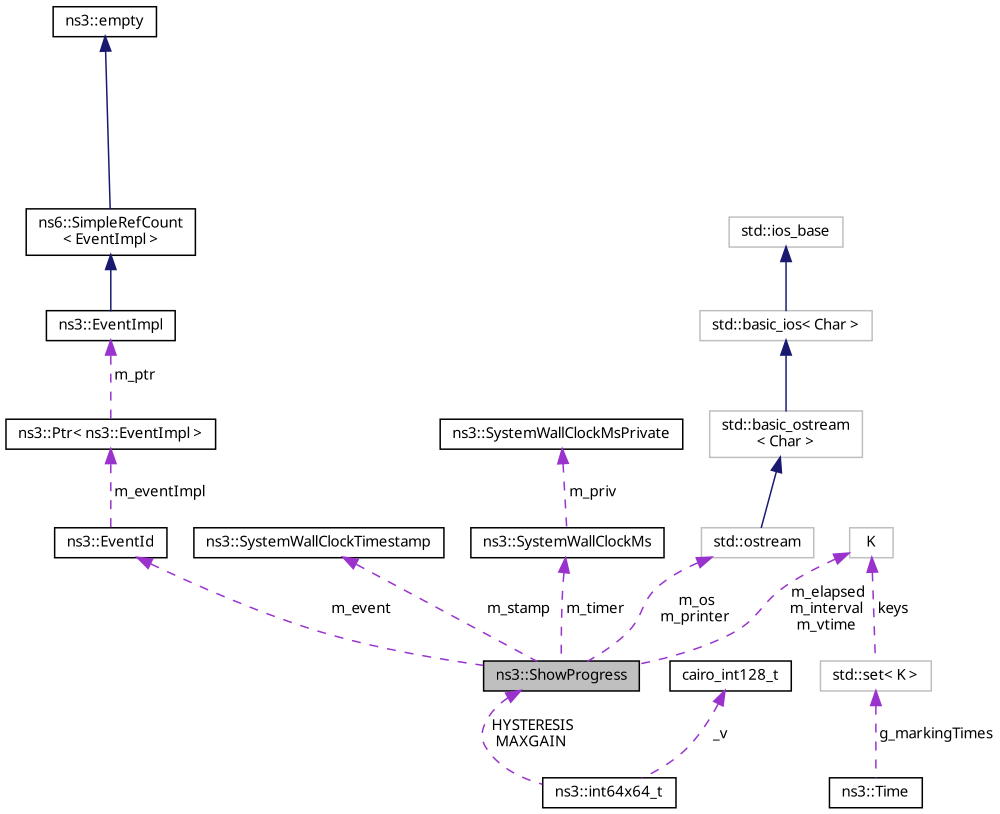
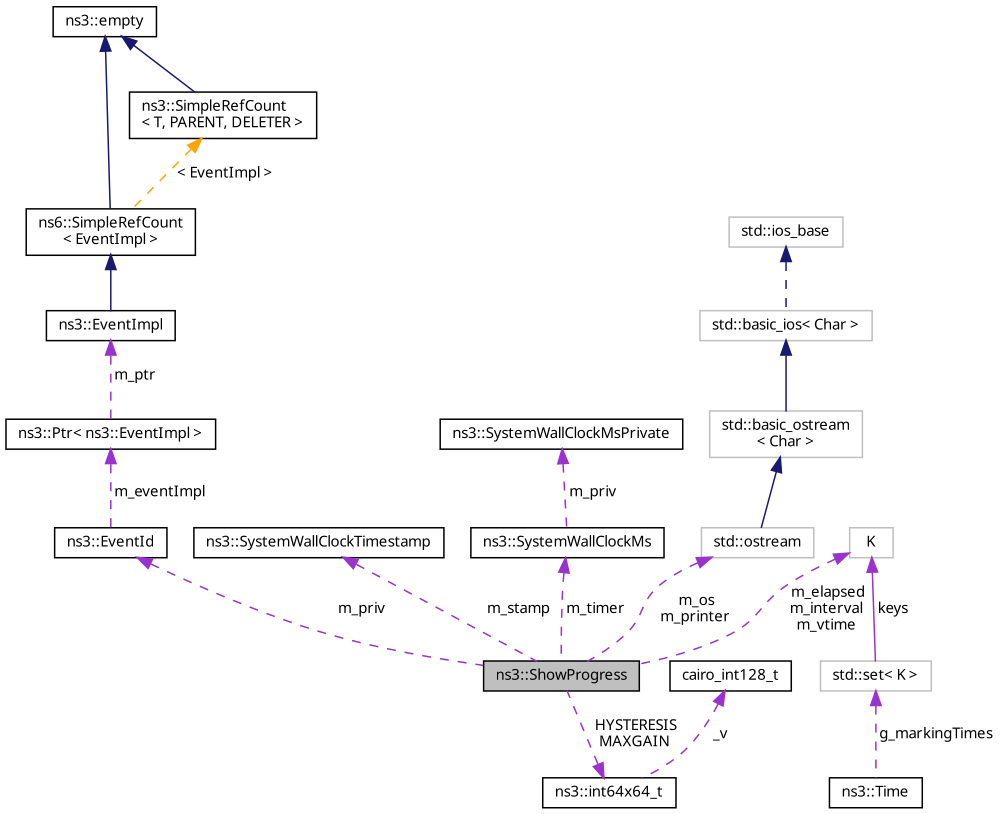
none -> (223, 115)
(786, 287) -> (786, 287)
(360, 609) -> (360, 609)
(874, 617) -> (874, 617)
(488, 751) -> (582, 727)
